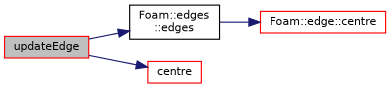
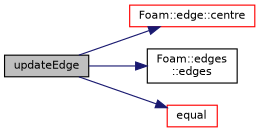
(234, 22) -> (114, 43)
(47, 47) -> (47, 66)
(175, 72) -> (192, 116)
